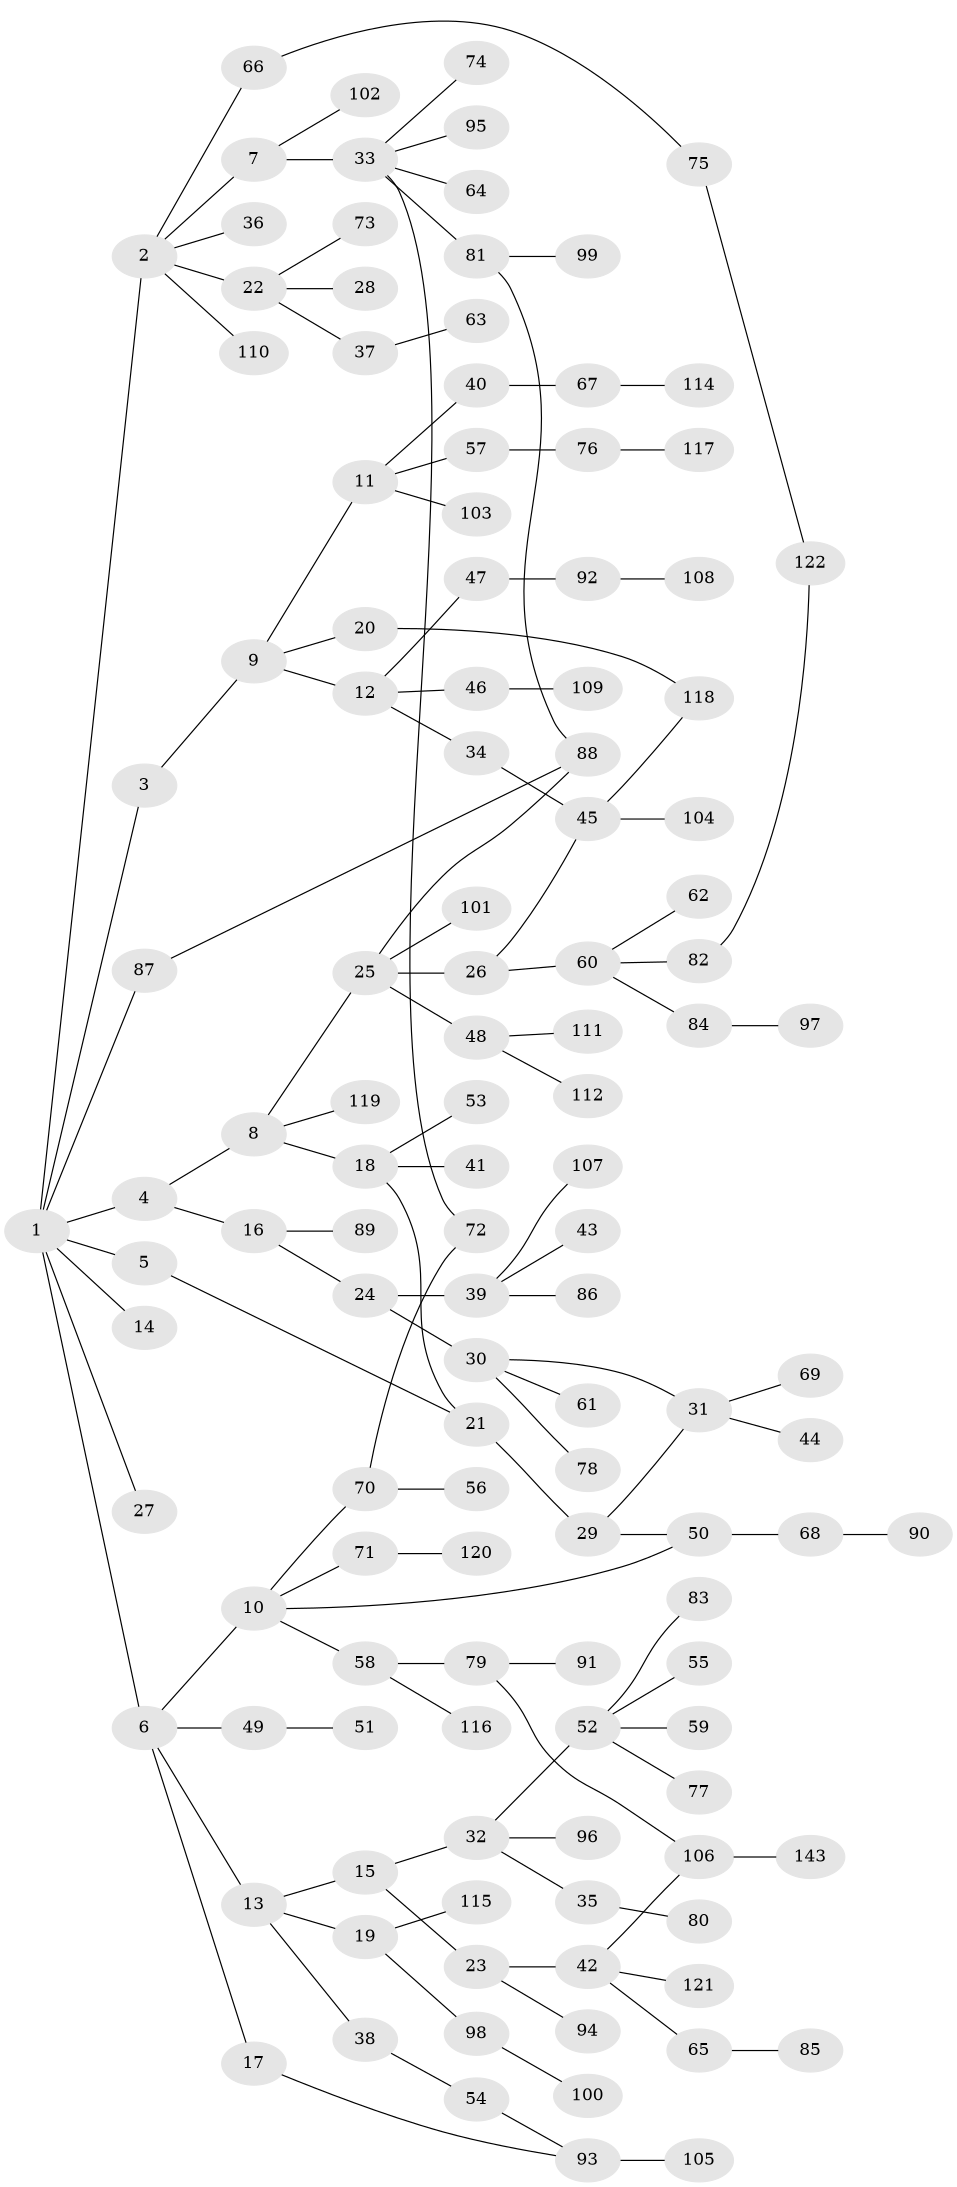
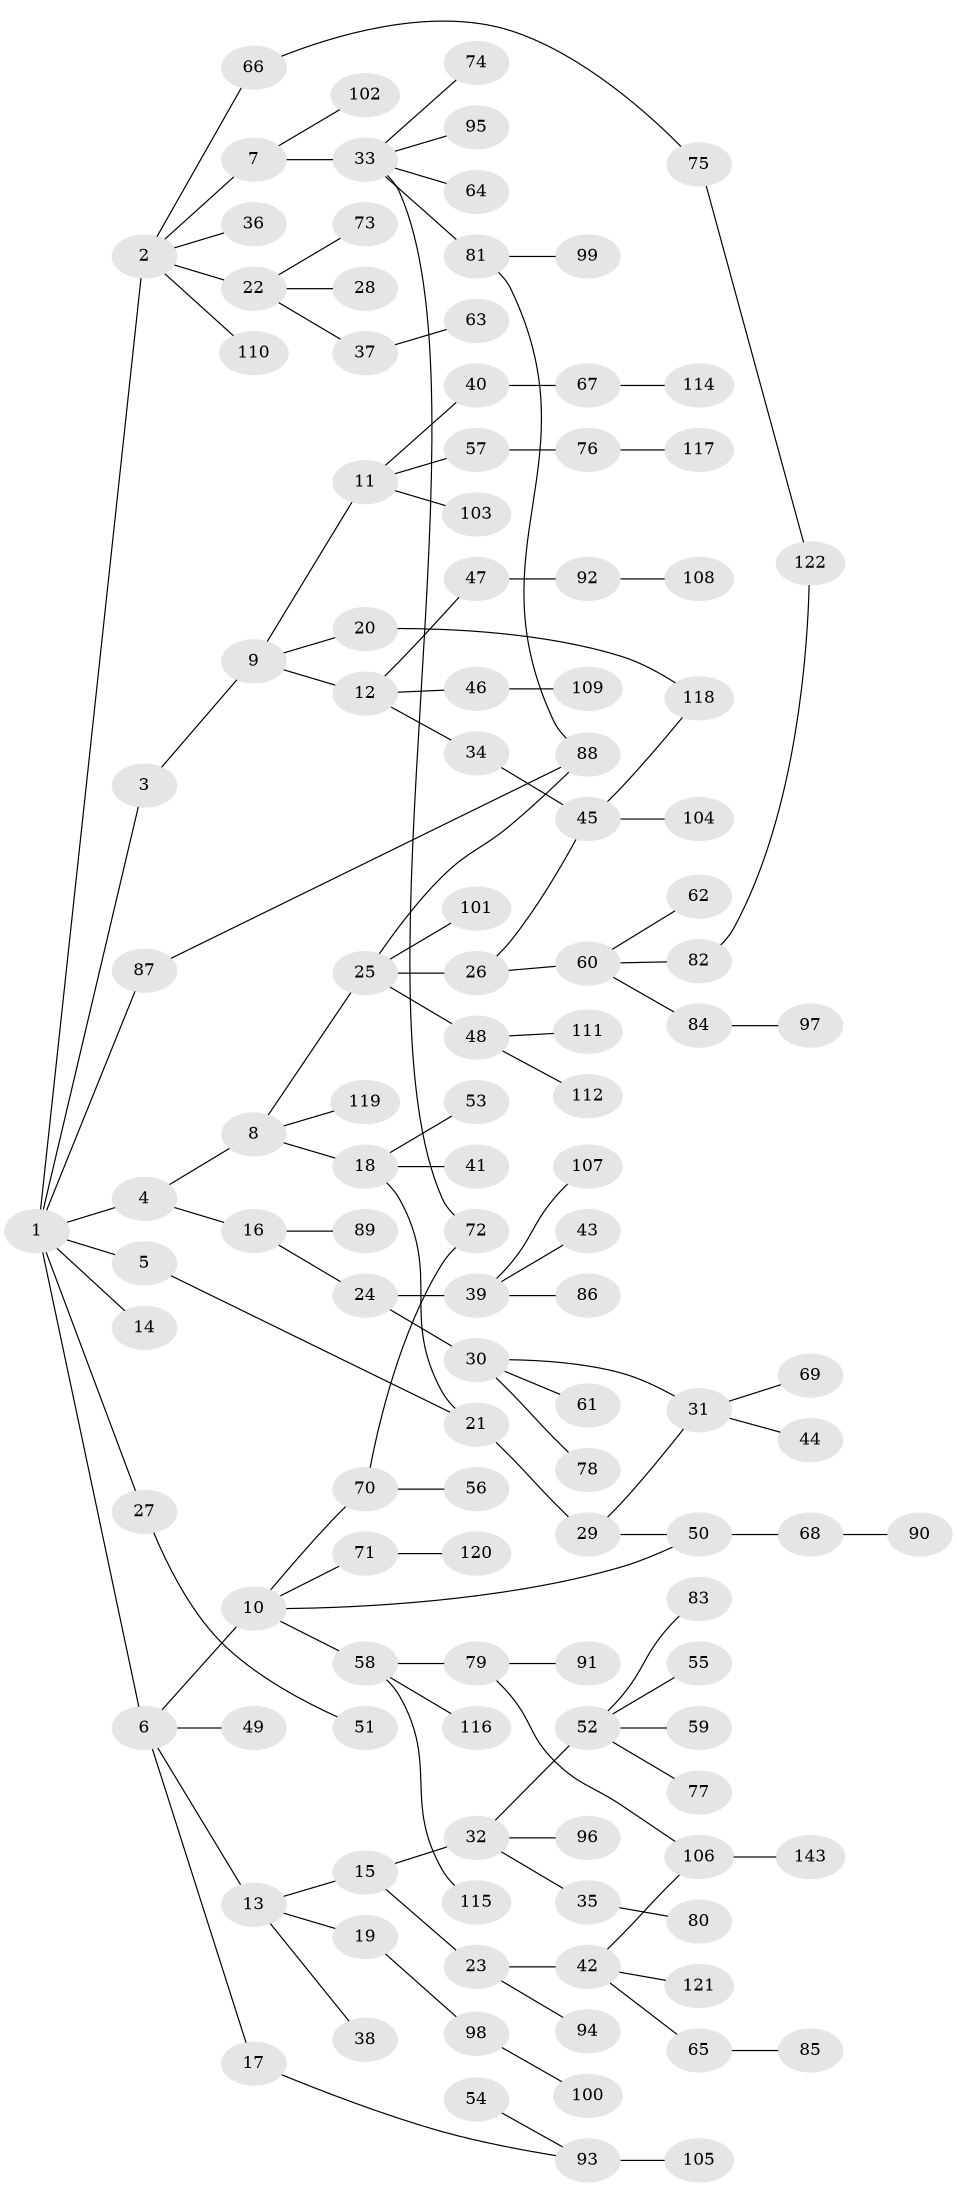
(310, 1728) -> (230, 1650)
(413, 1922) -> (421, 1782)
(421, 2070) -> none
